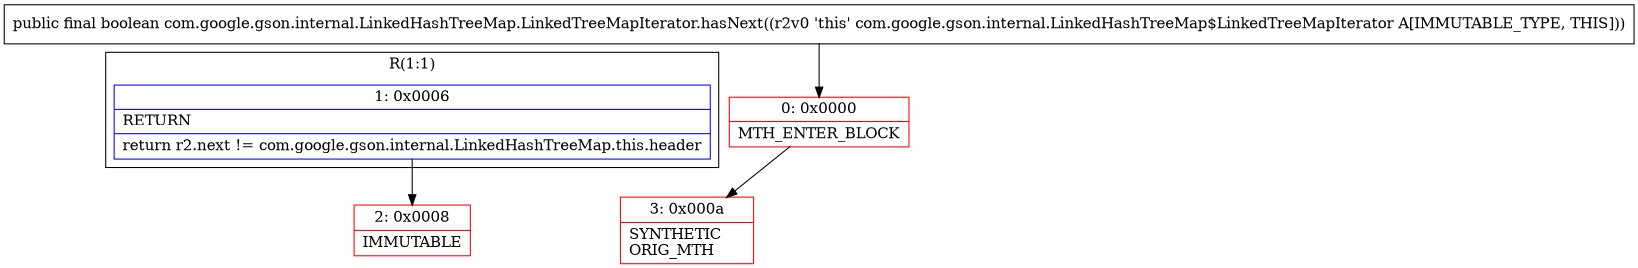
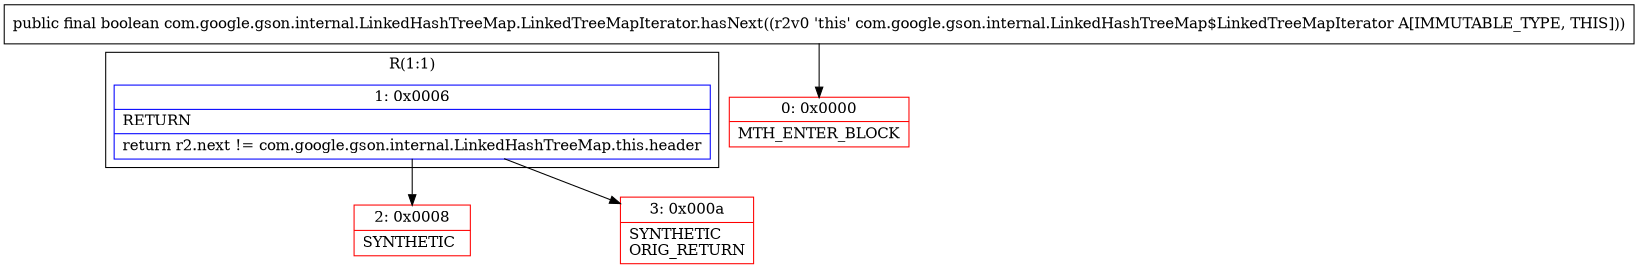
(762, 169) -> (557, 179)
(412, 243) -> (409, 243)
(672, 250) -> (687, 250)
